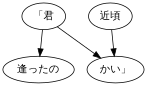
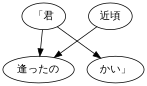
(113, 39) -> (81, 38)
